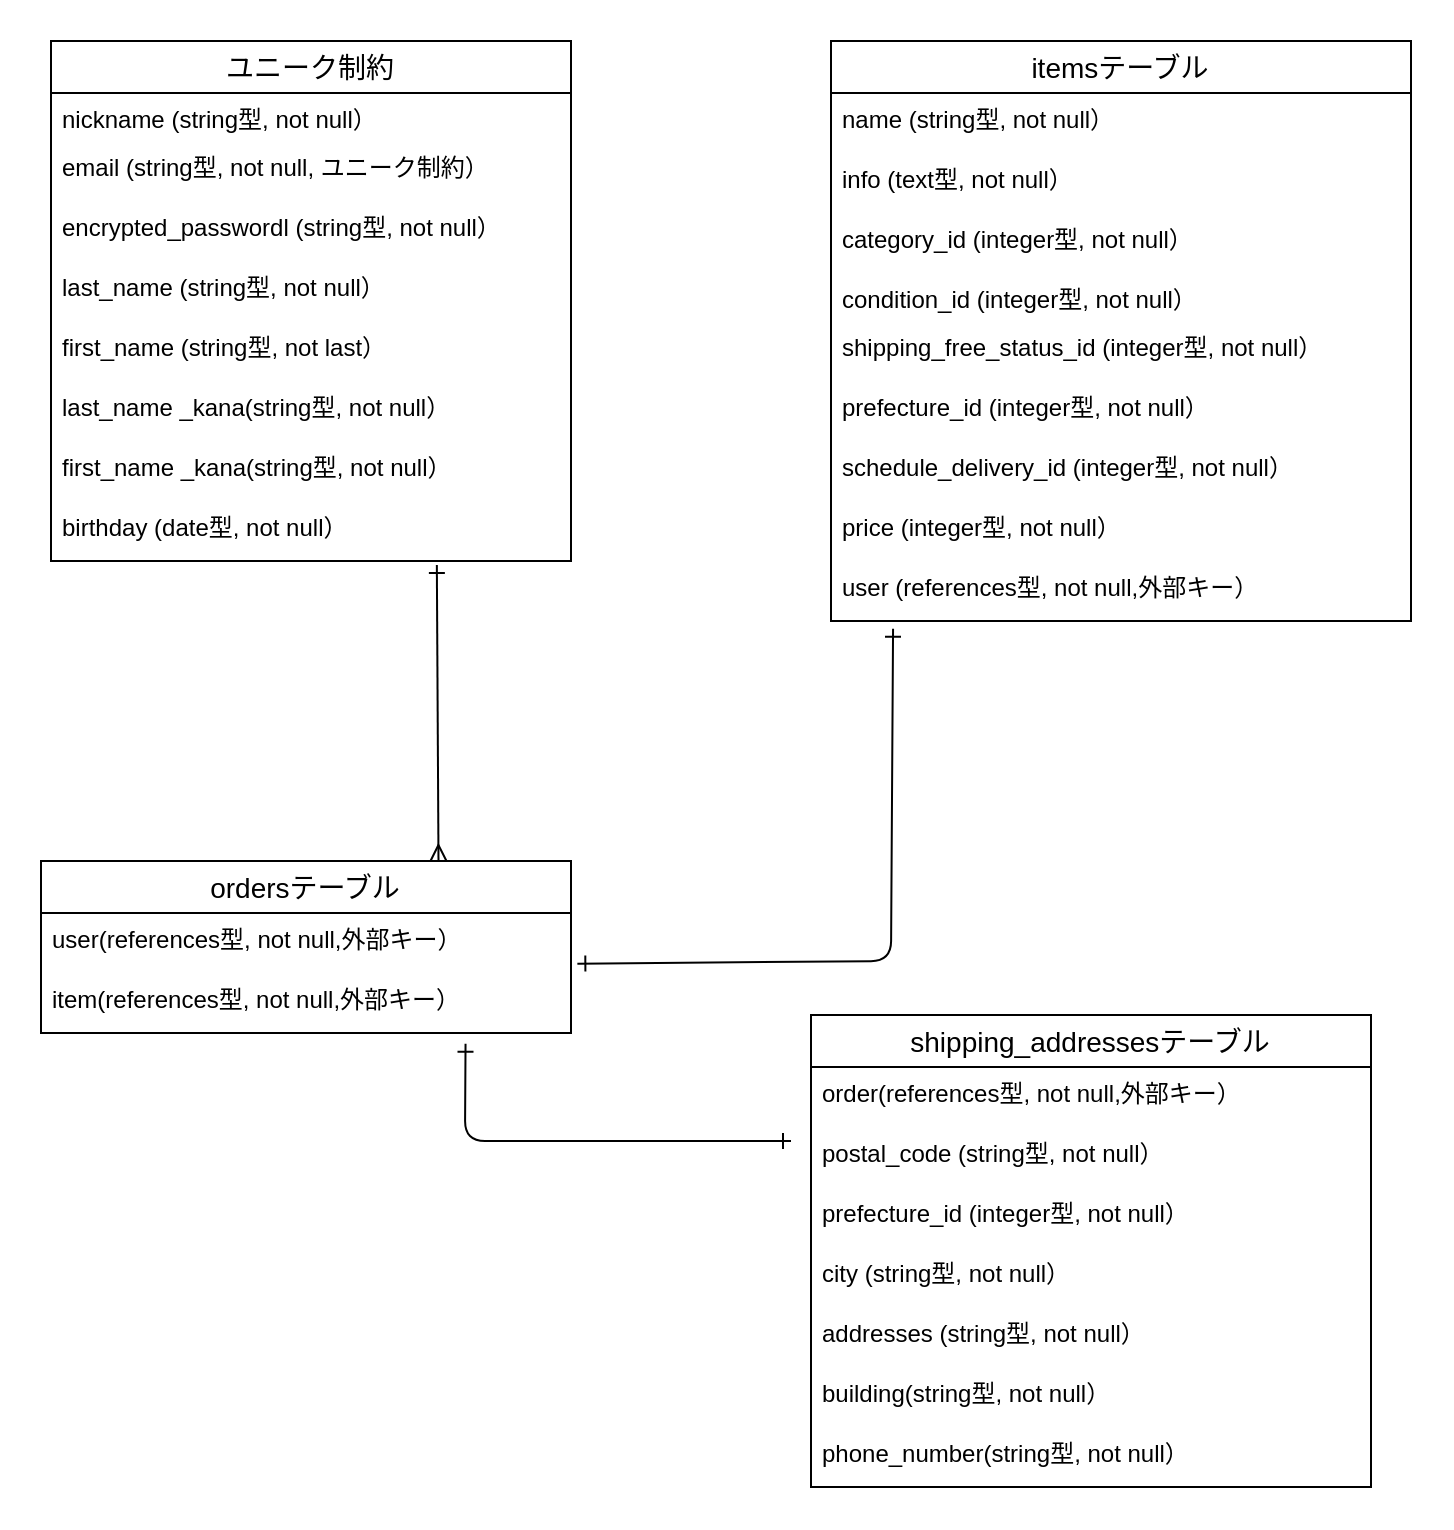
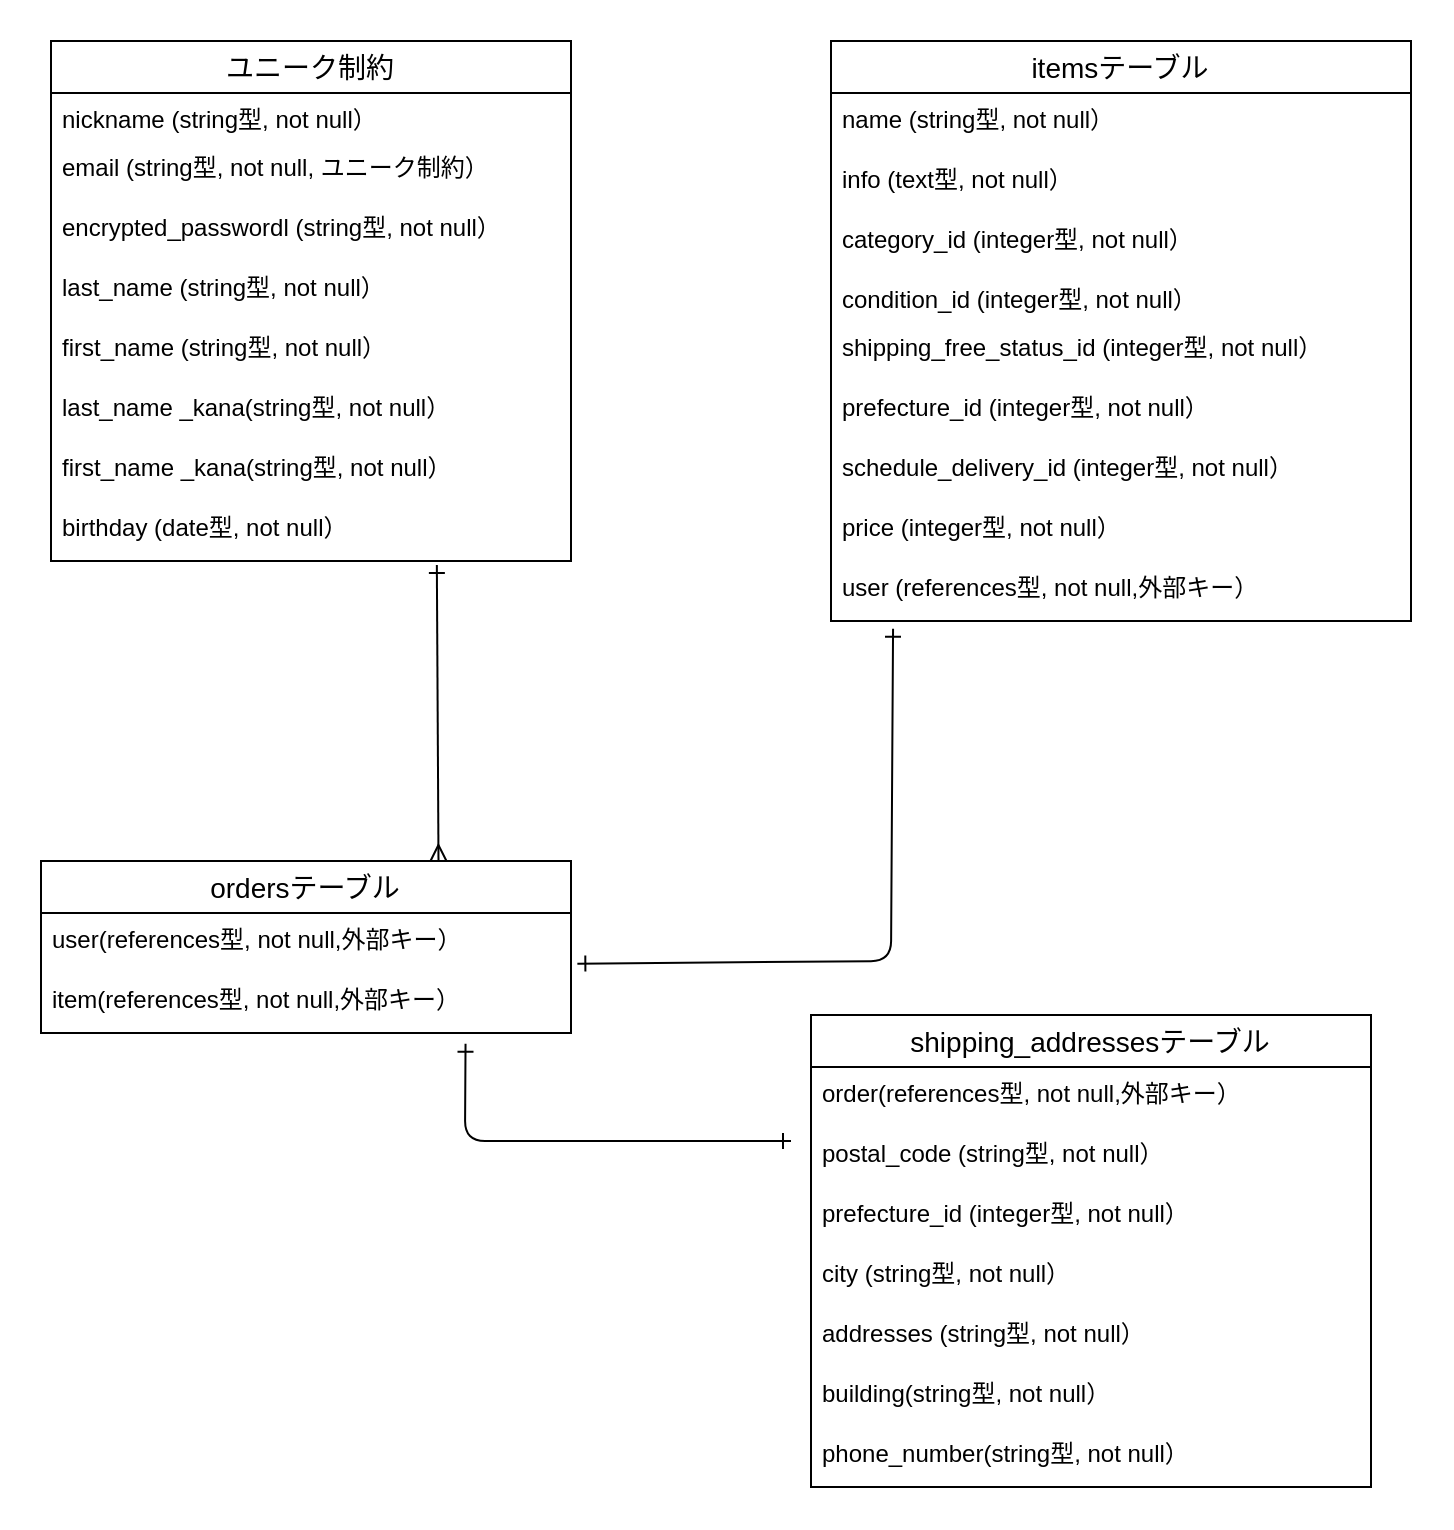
(252, 348) -> (249, 348)
